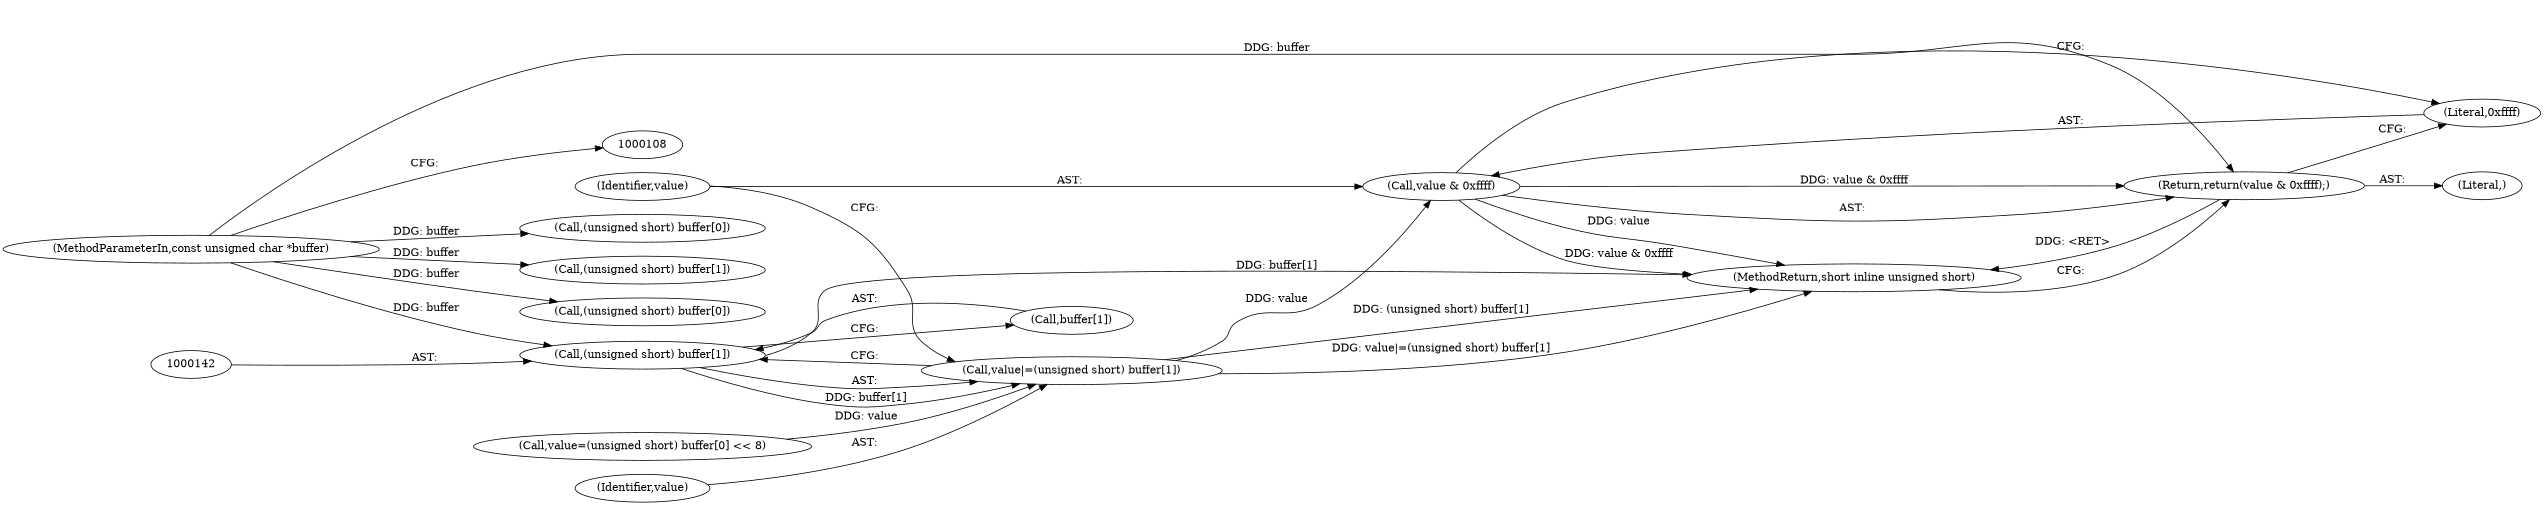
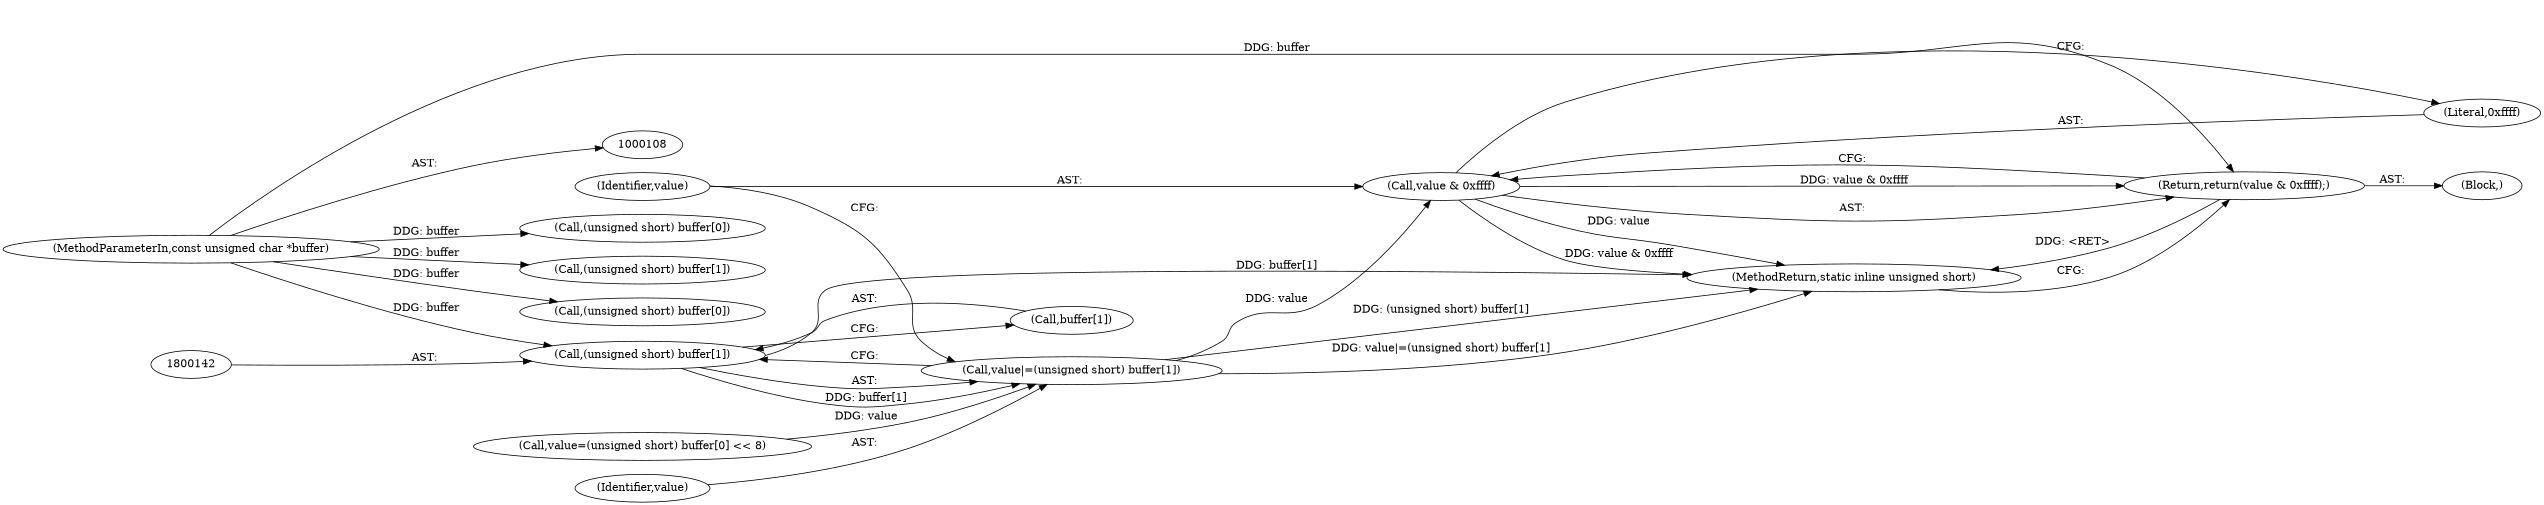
(2363, 150) -> (1831, 165)
(426, 164) -> (426, 164)
(2482, 186) -> (2482, 186)
(1854, 278) -> (1854, 278)
(191, 364) -> (191, 364)
